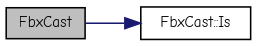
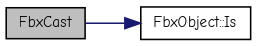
(196, 23) -> (196, 23)
